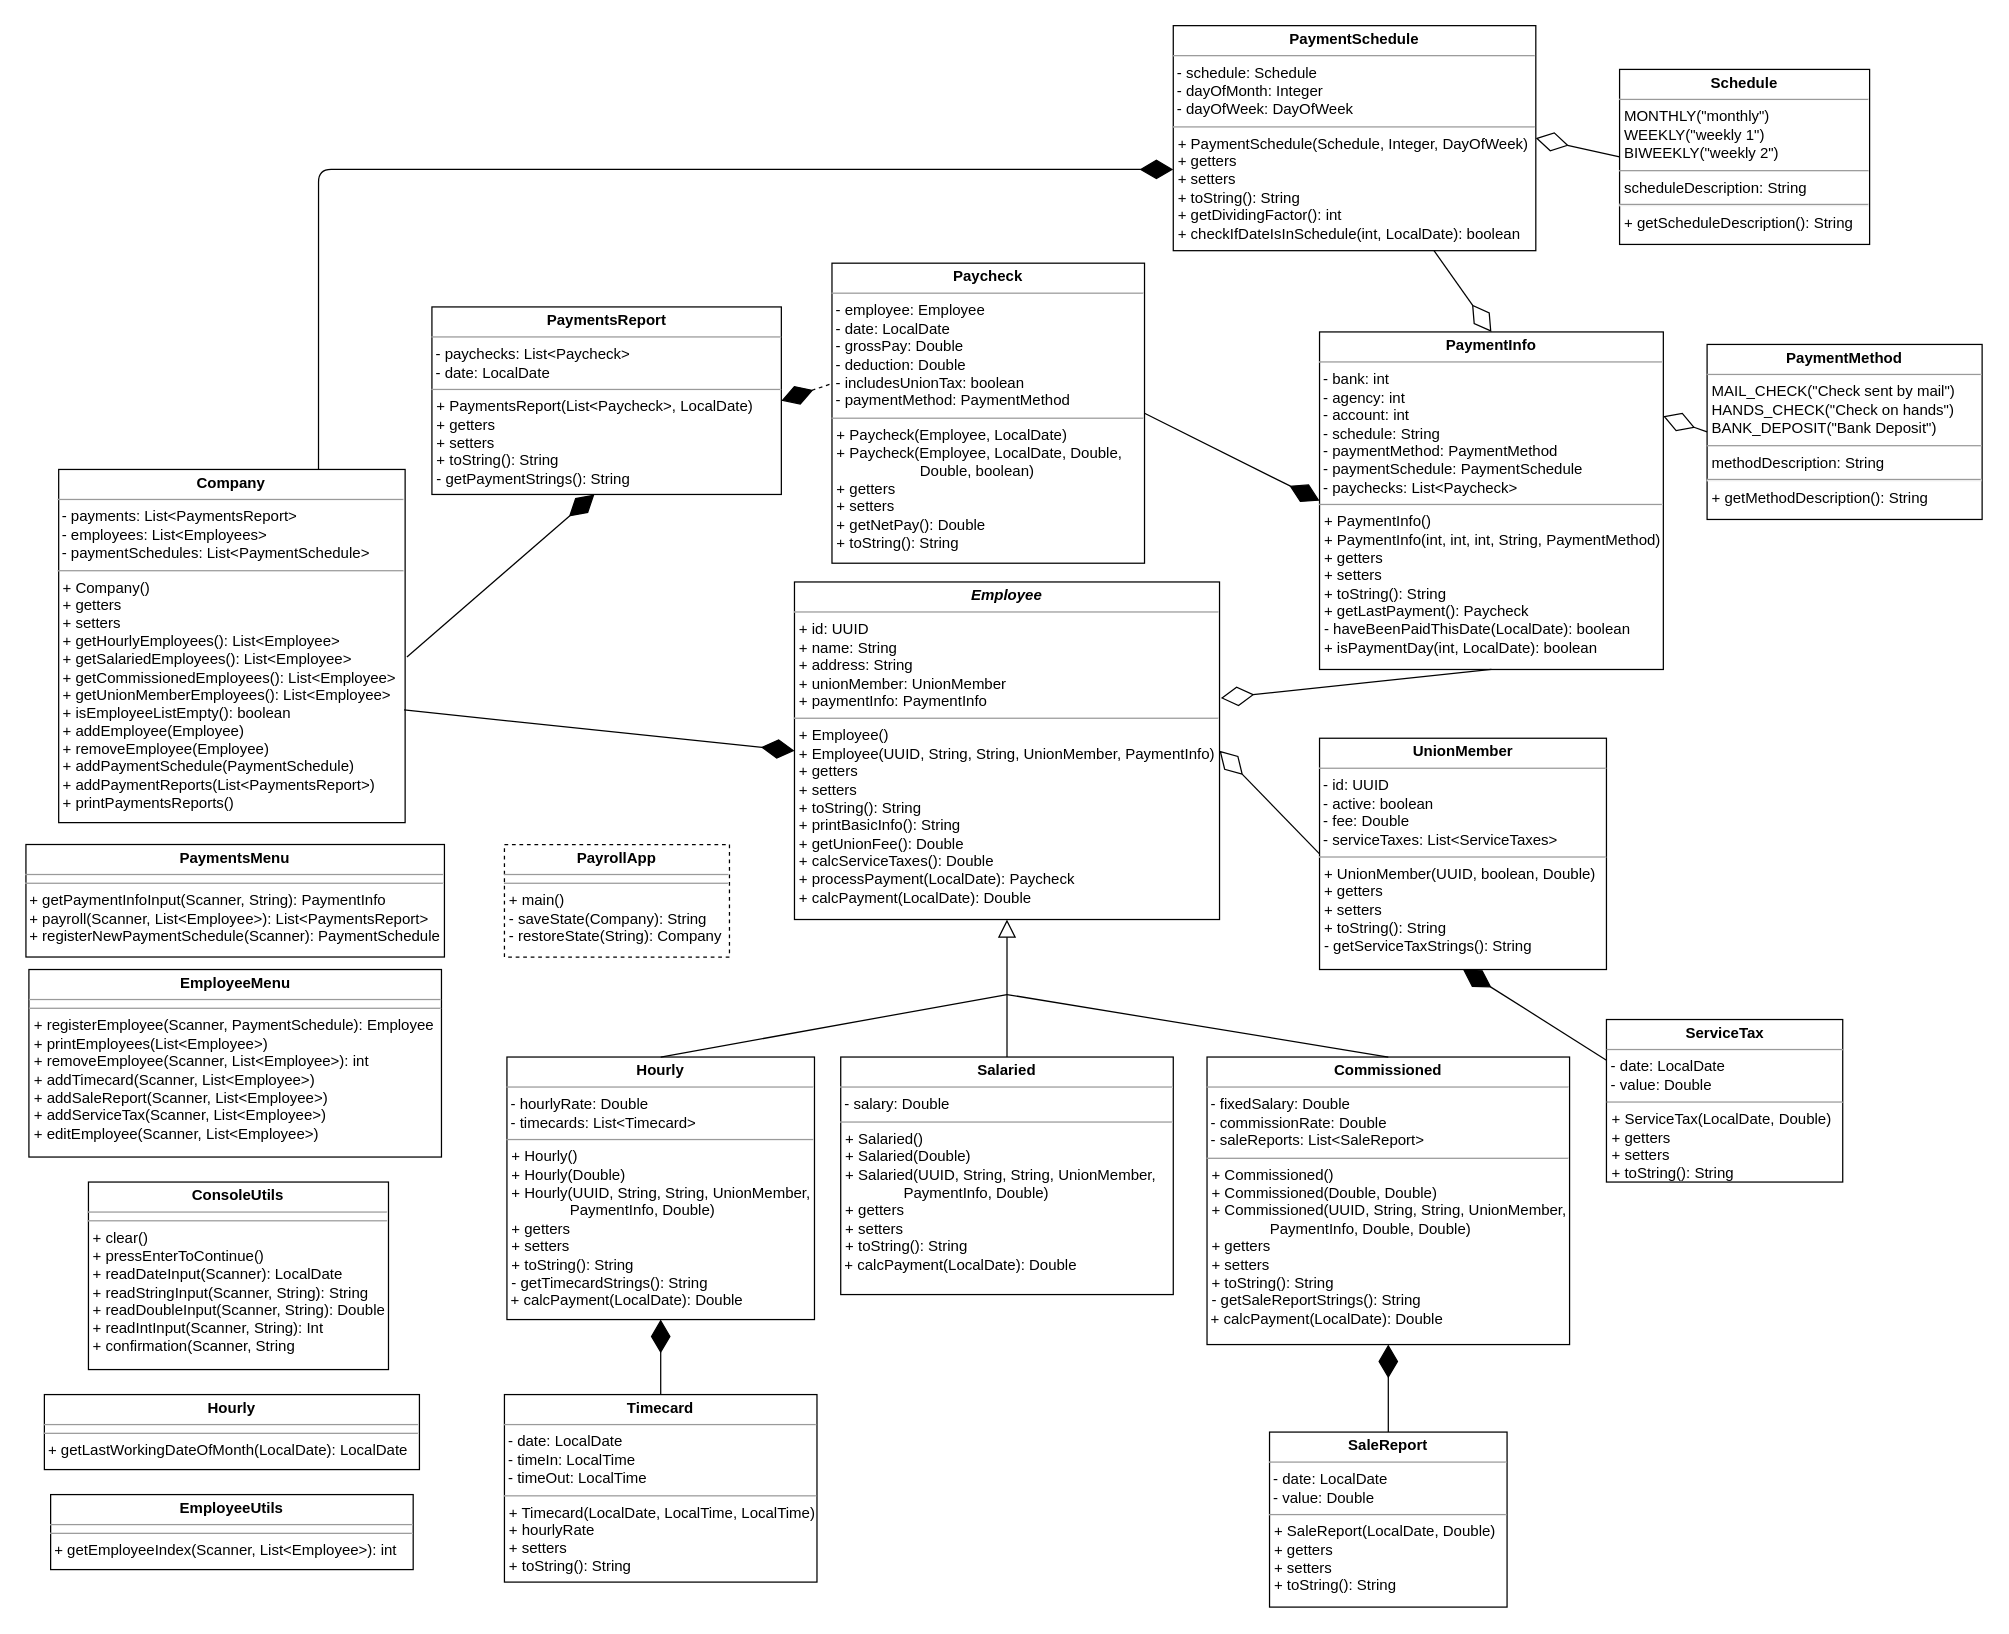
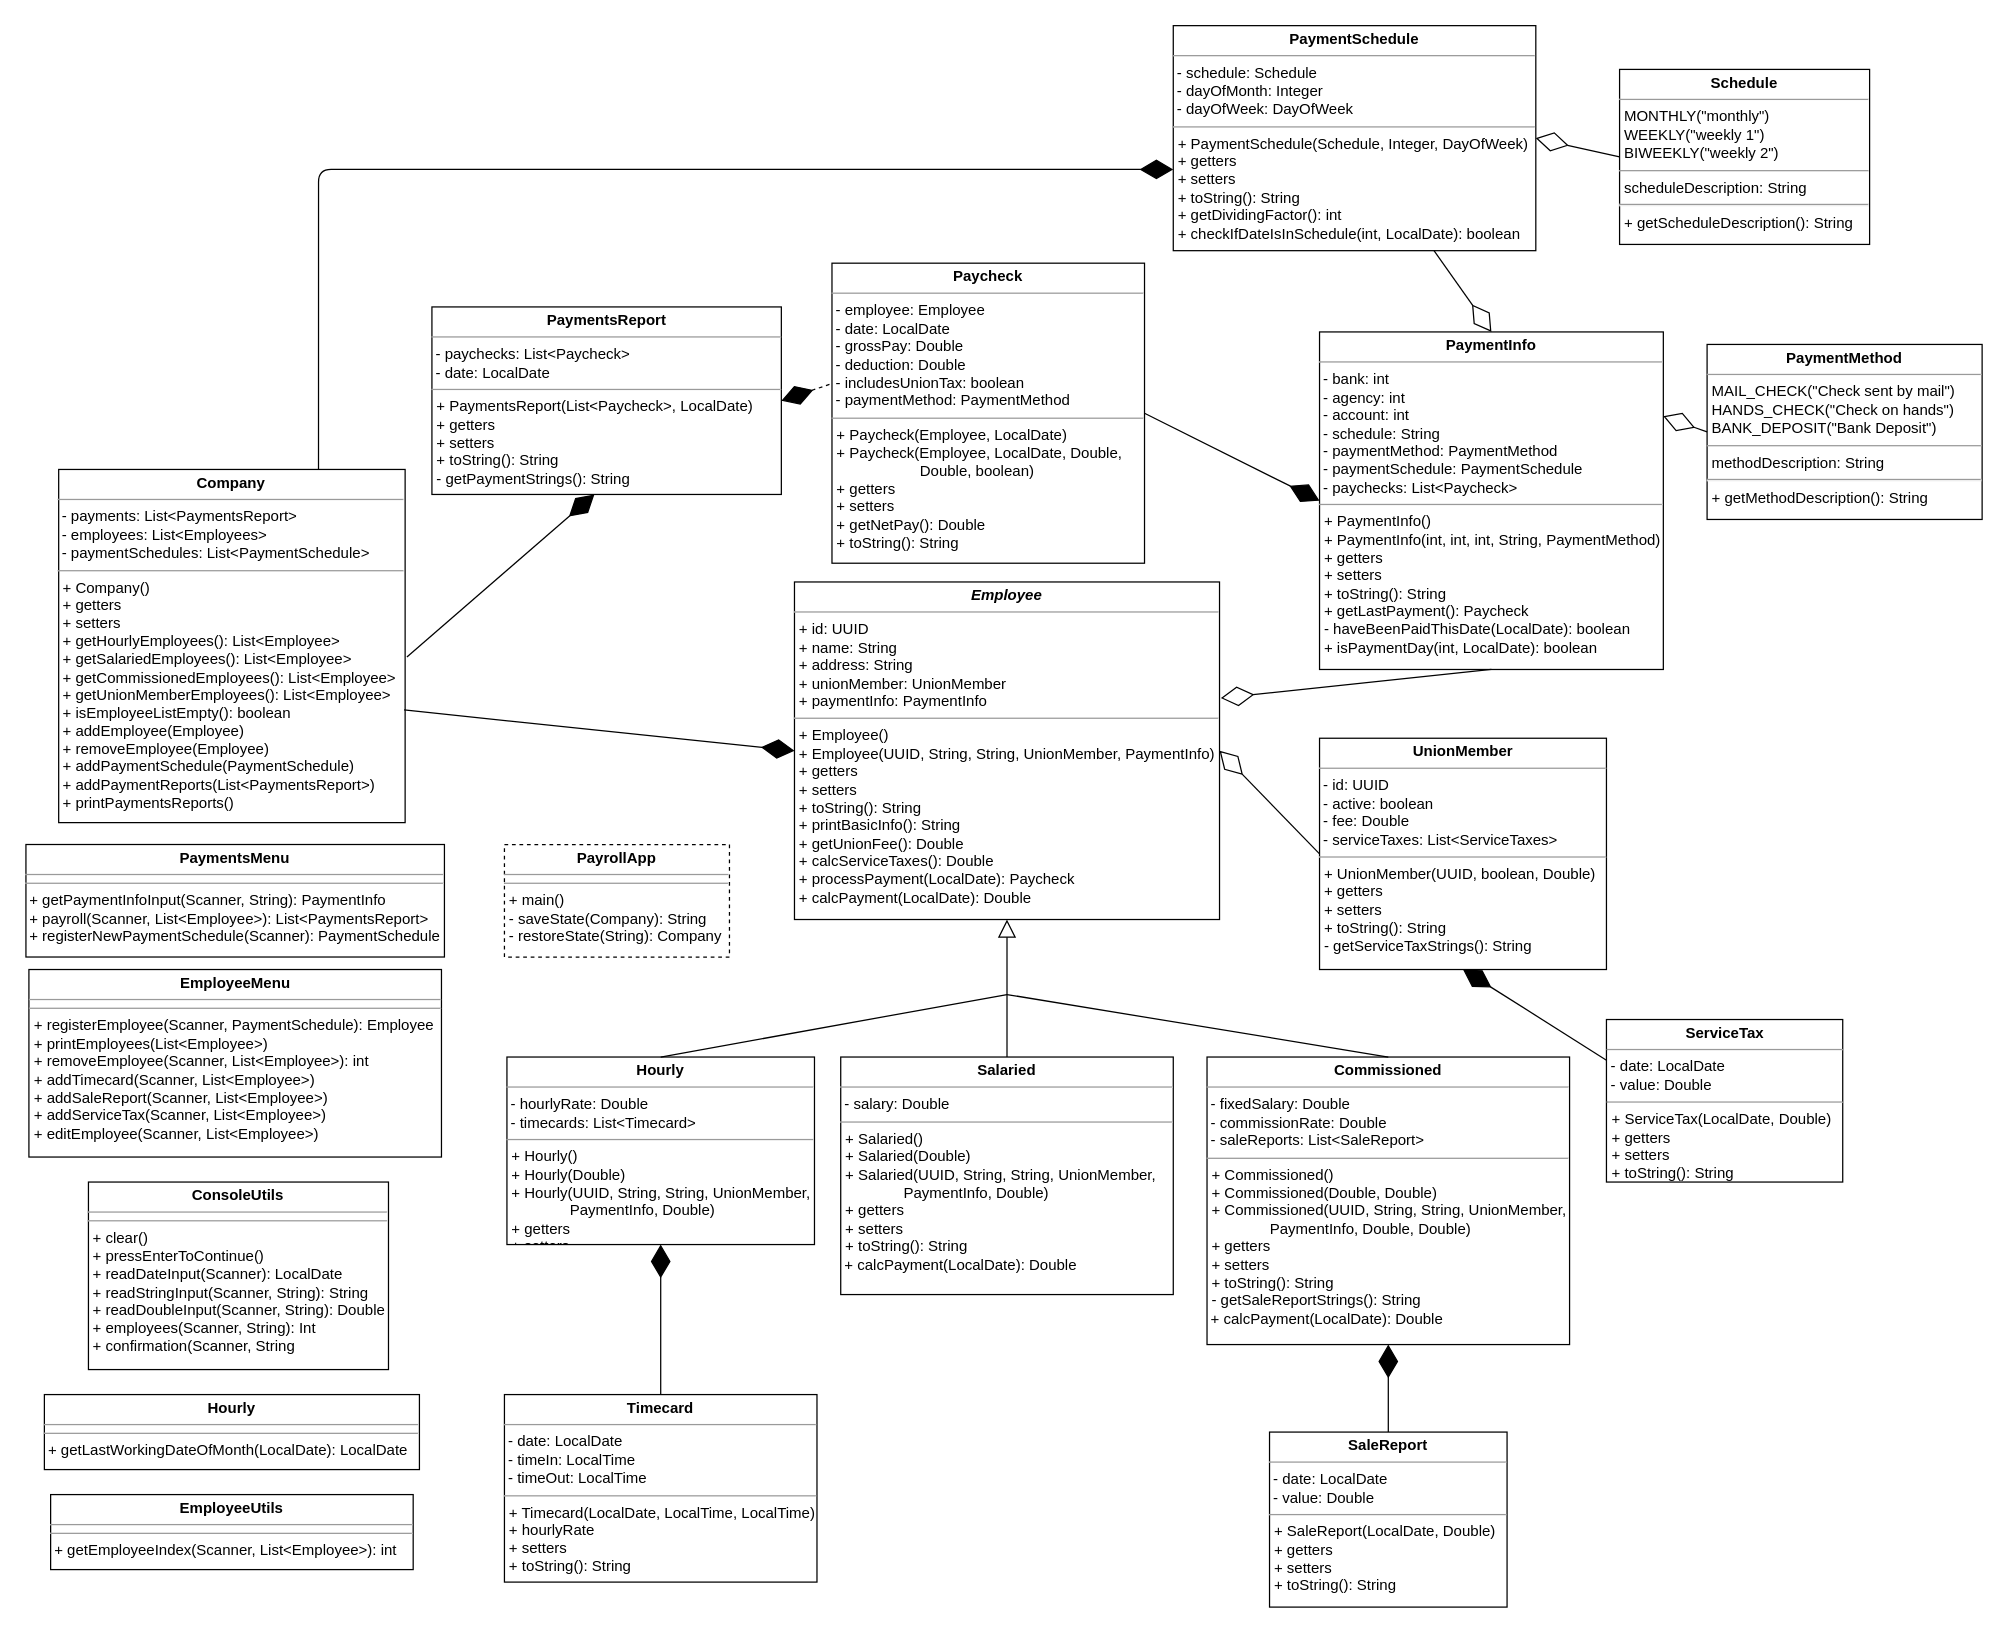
(661, 1188) -> (661, 1151)
(249, 1254) -> (249, 1254)
